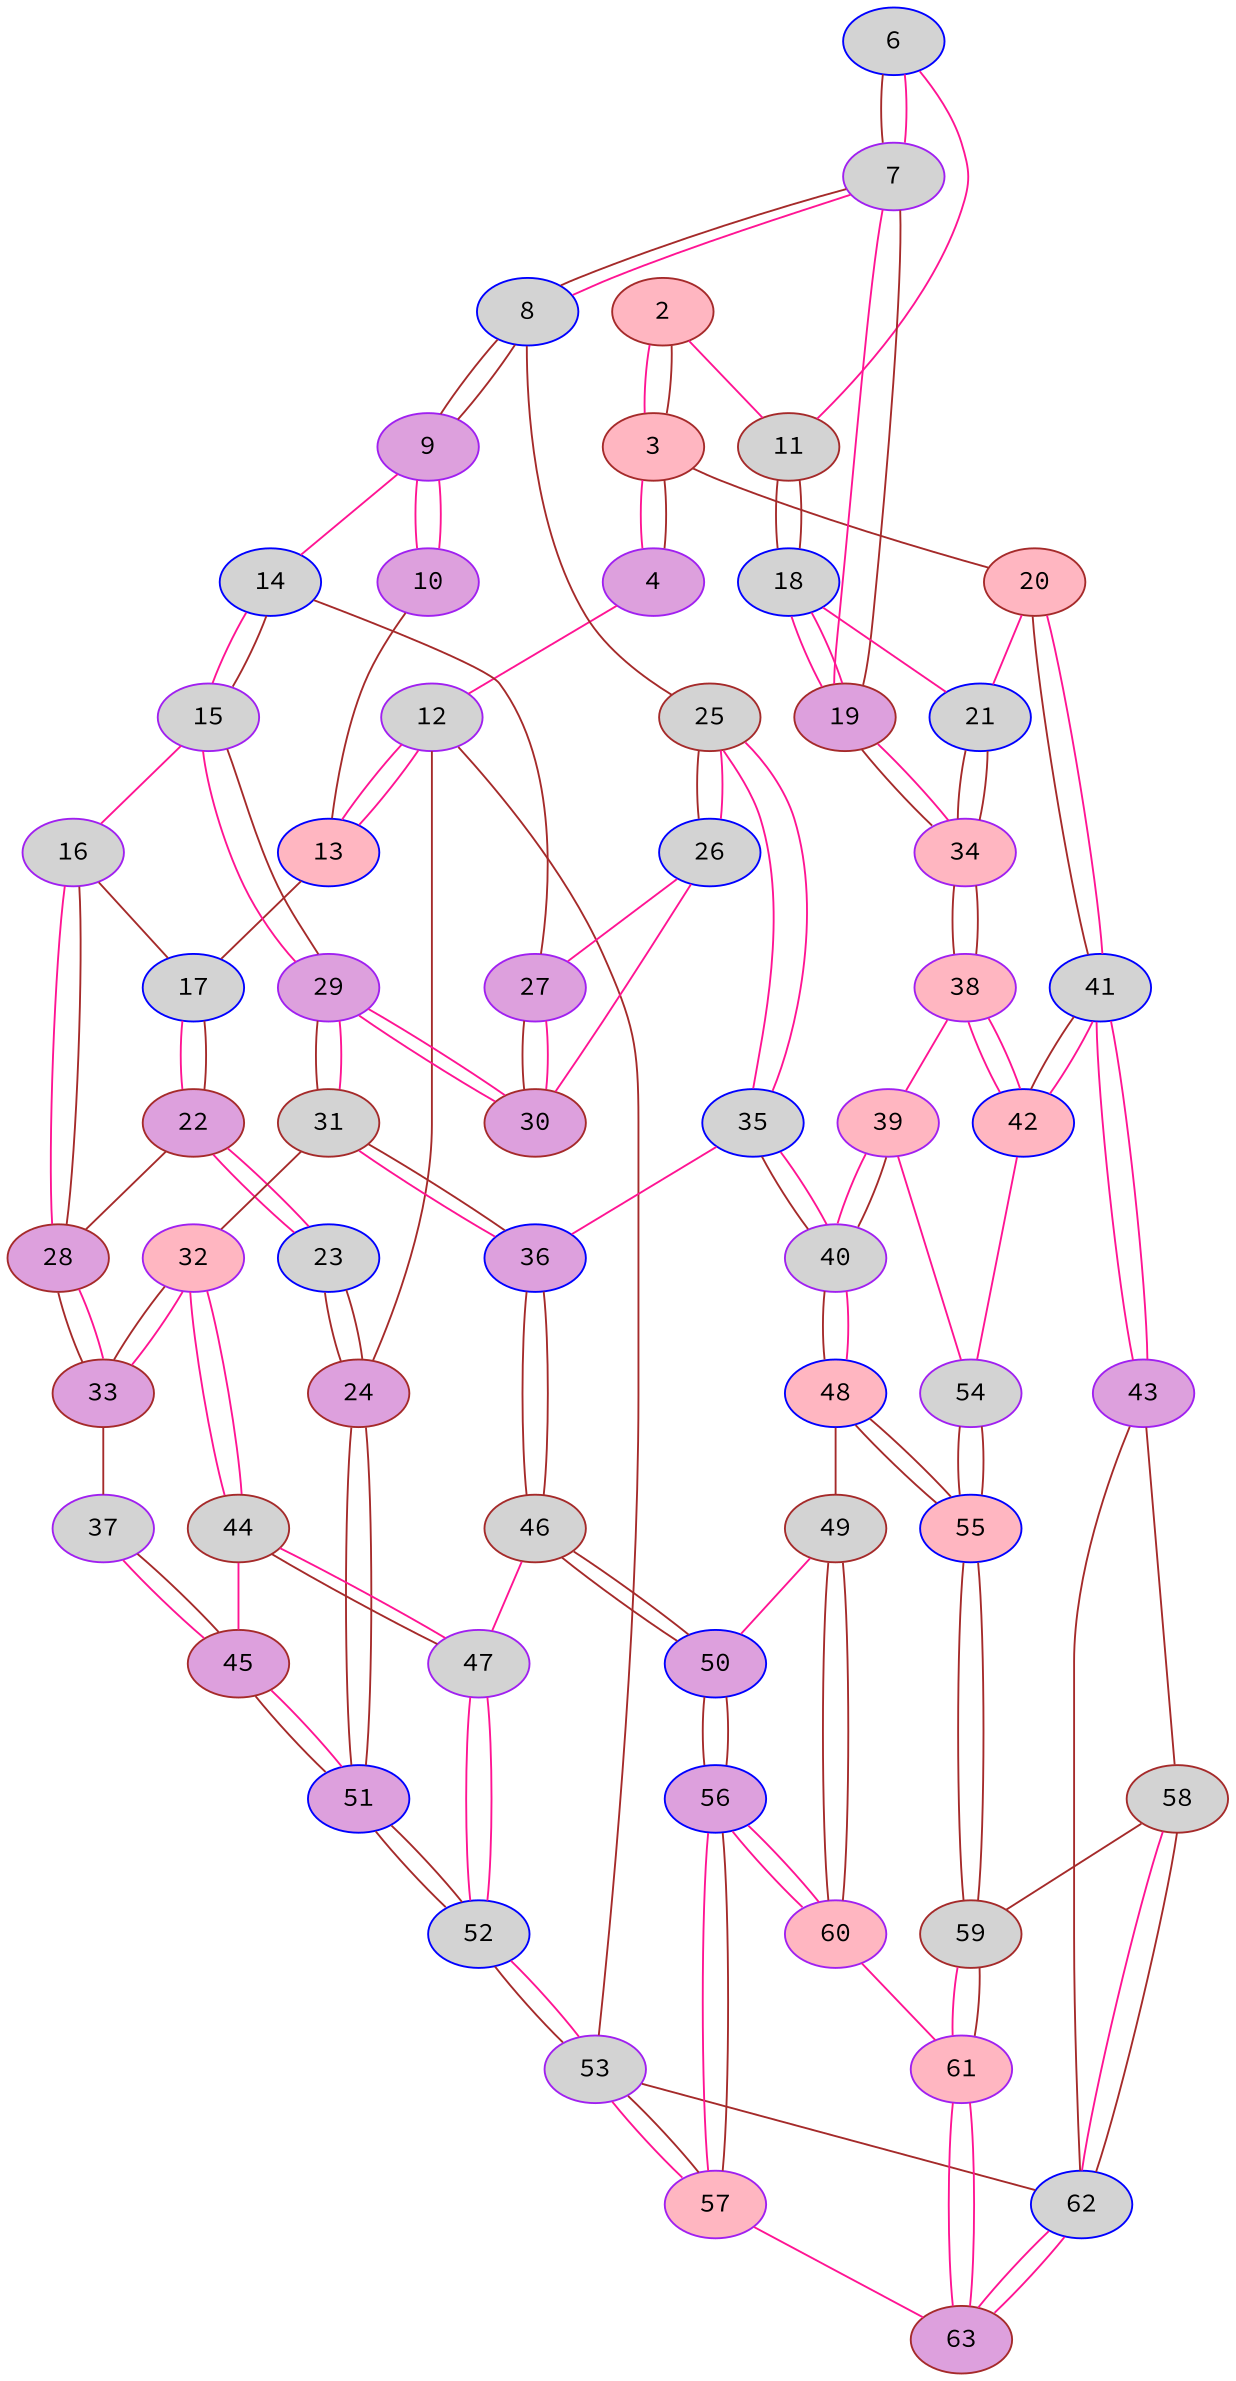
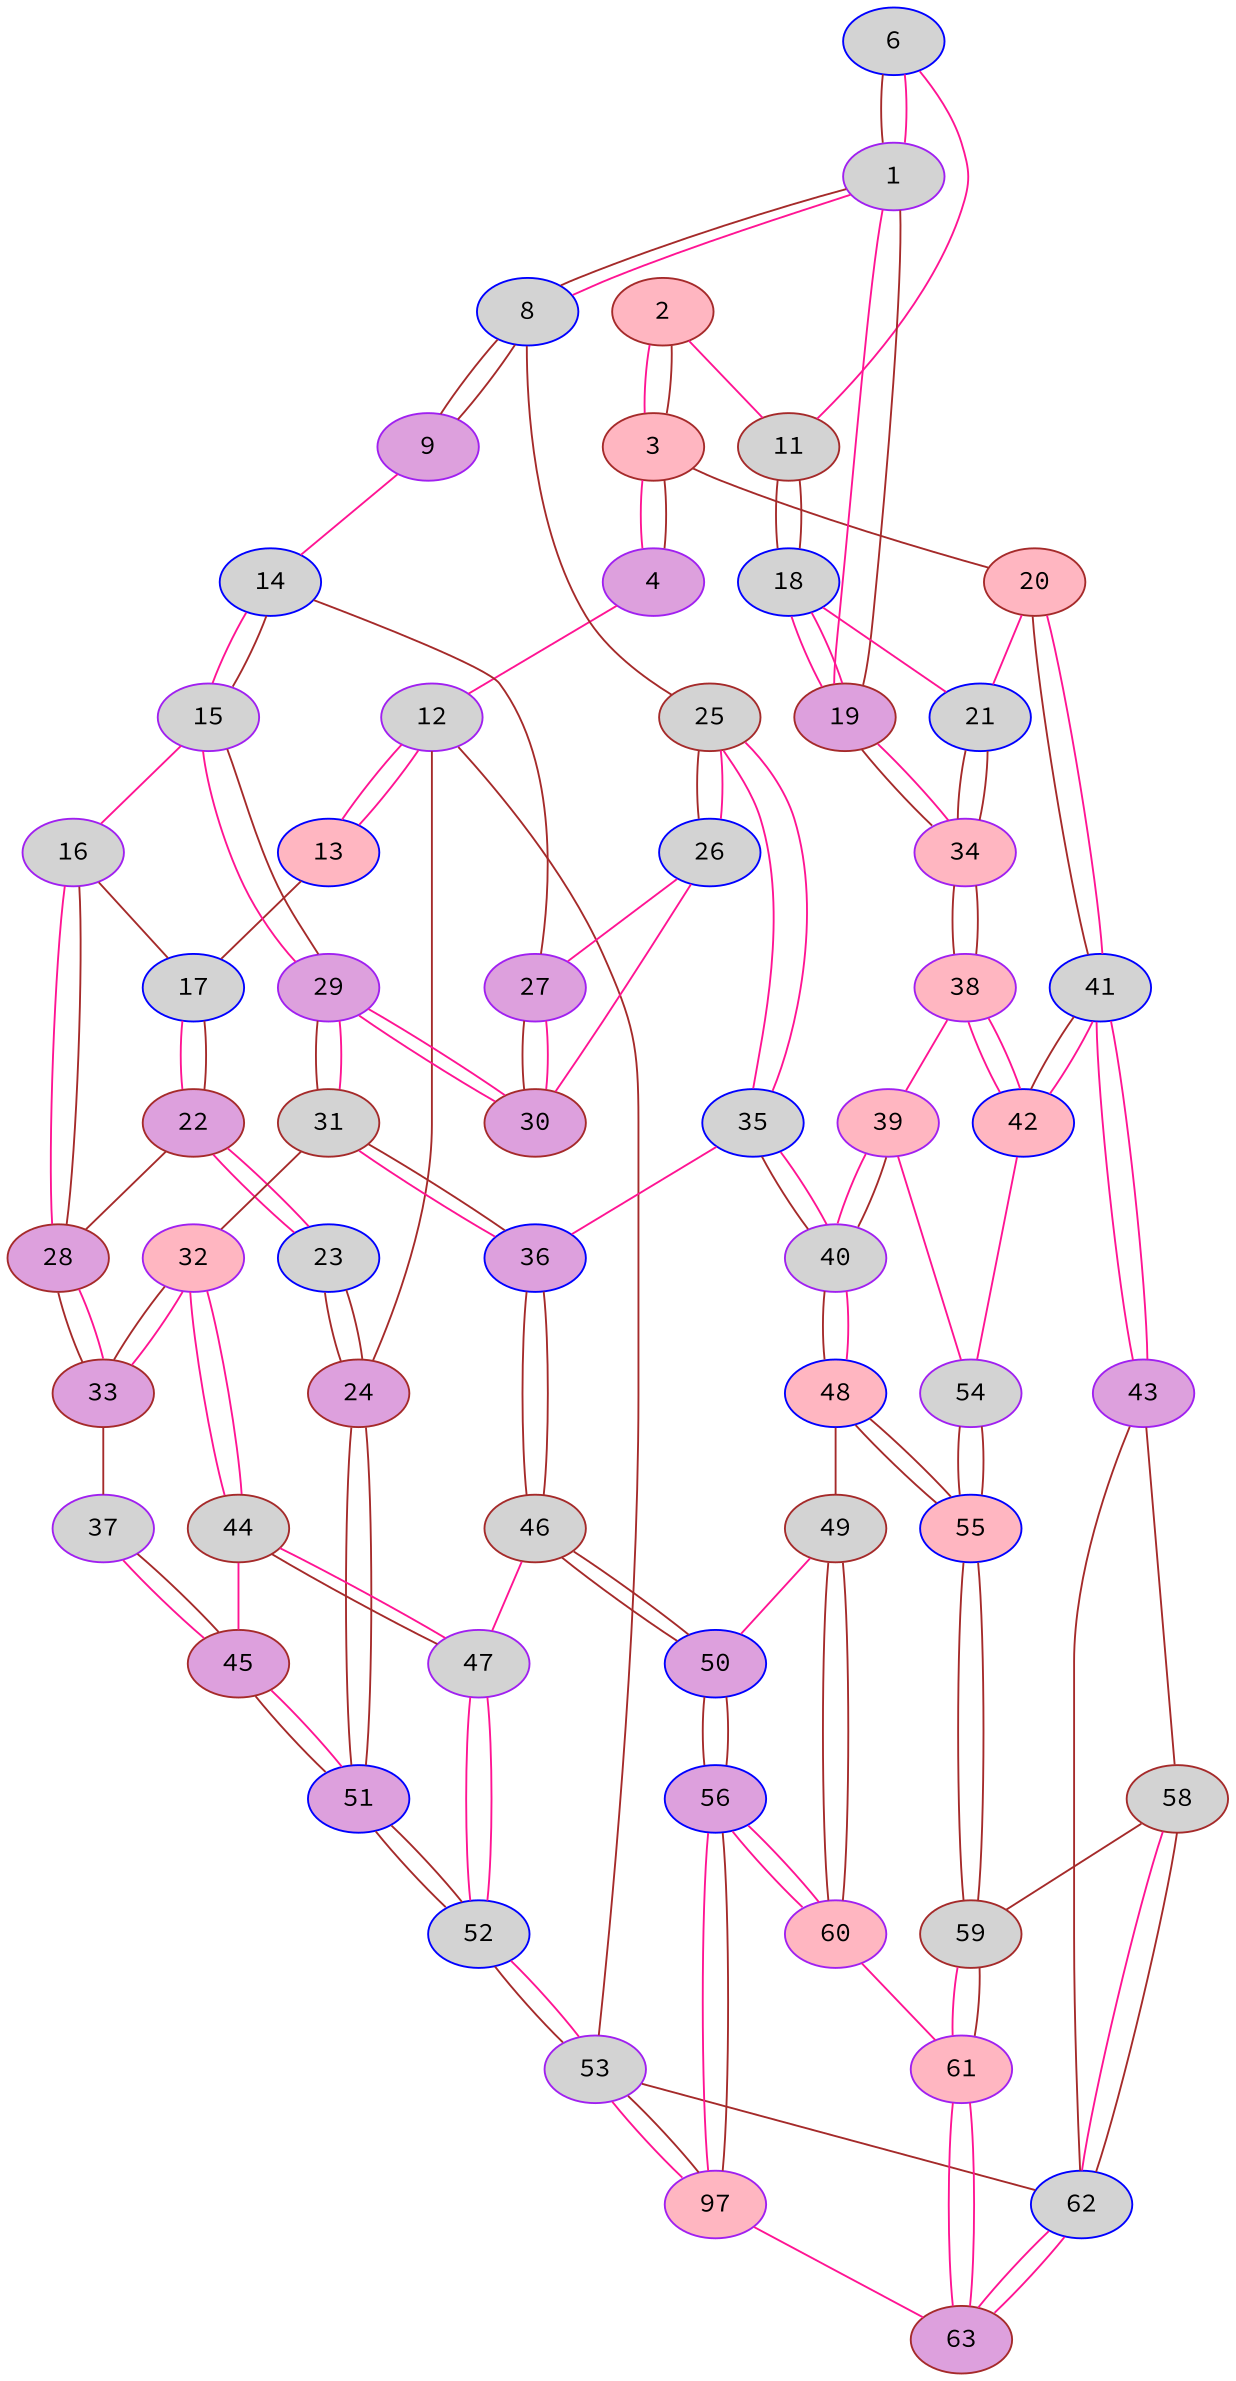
(894, 177) -> (894, 177)
(428, 582) -> none
(715, 2205) -> (715, 2205)
